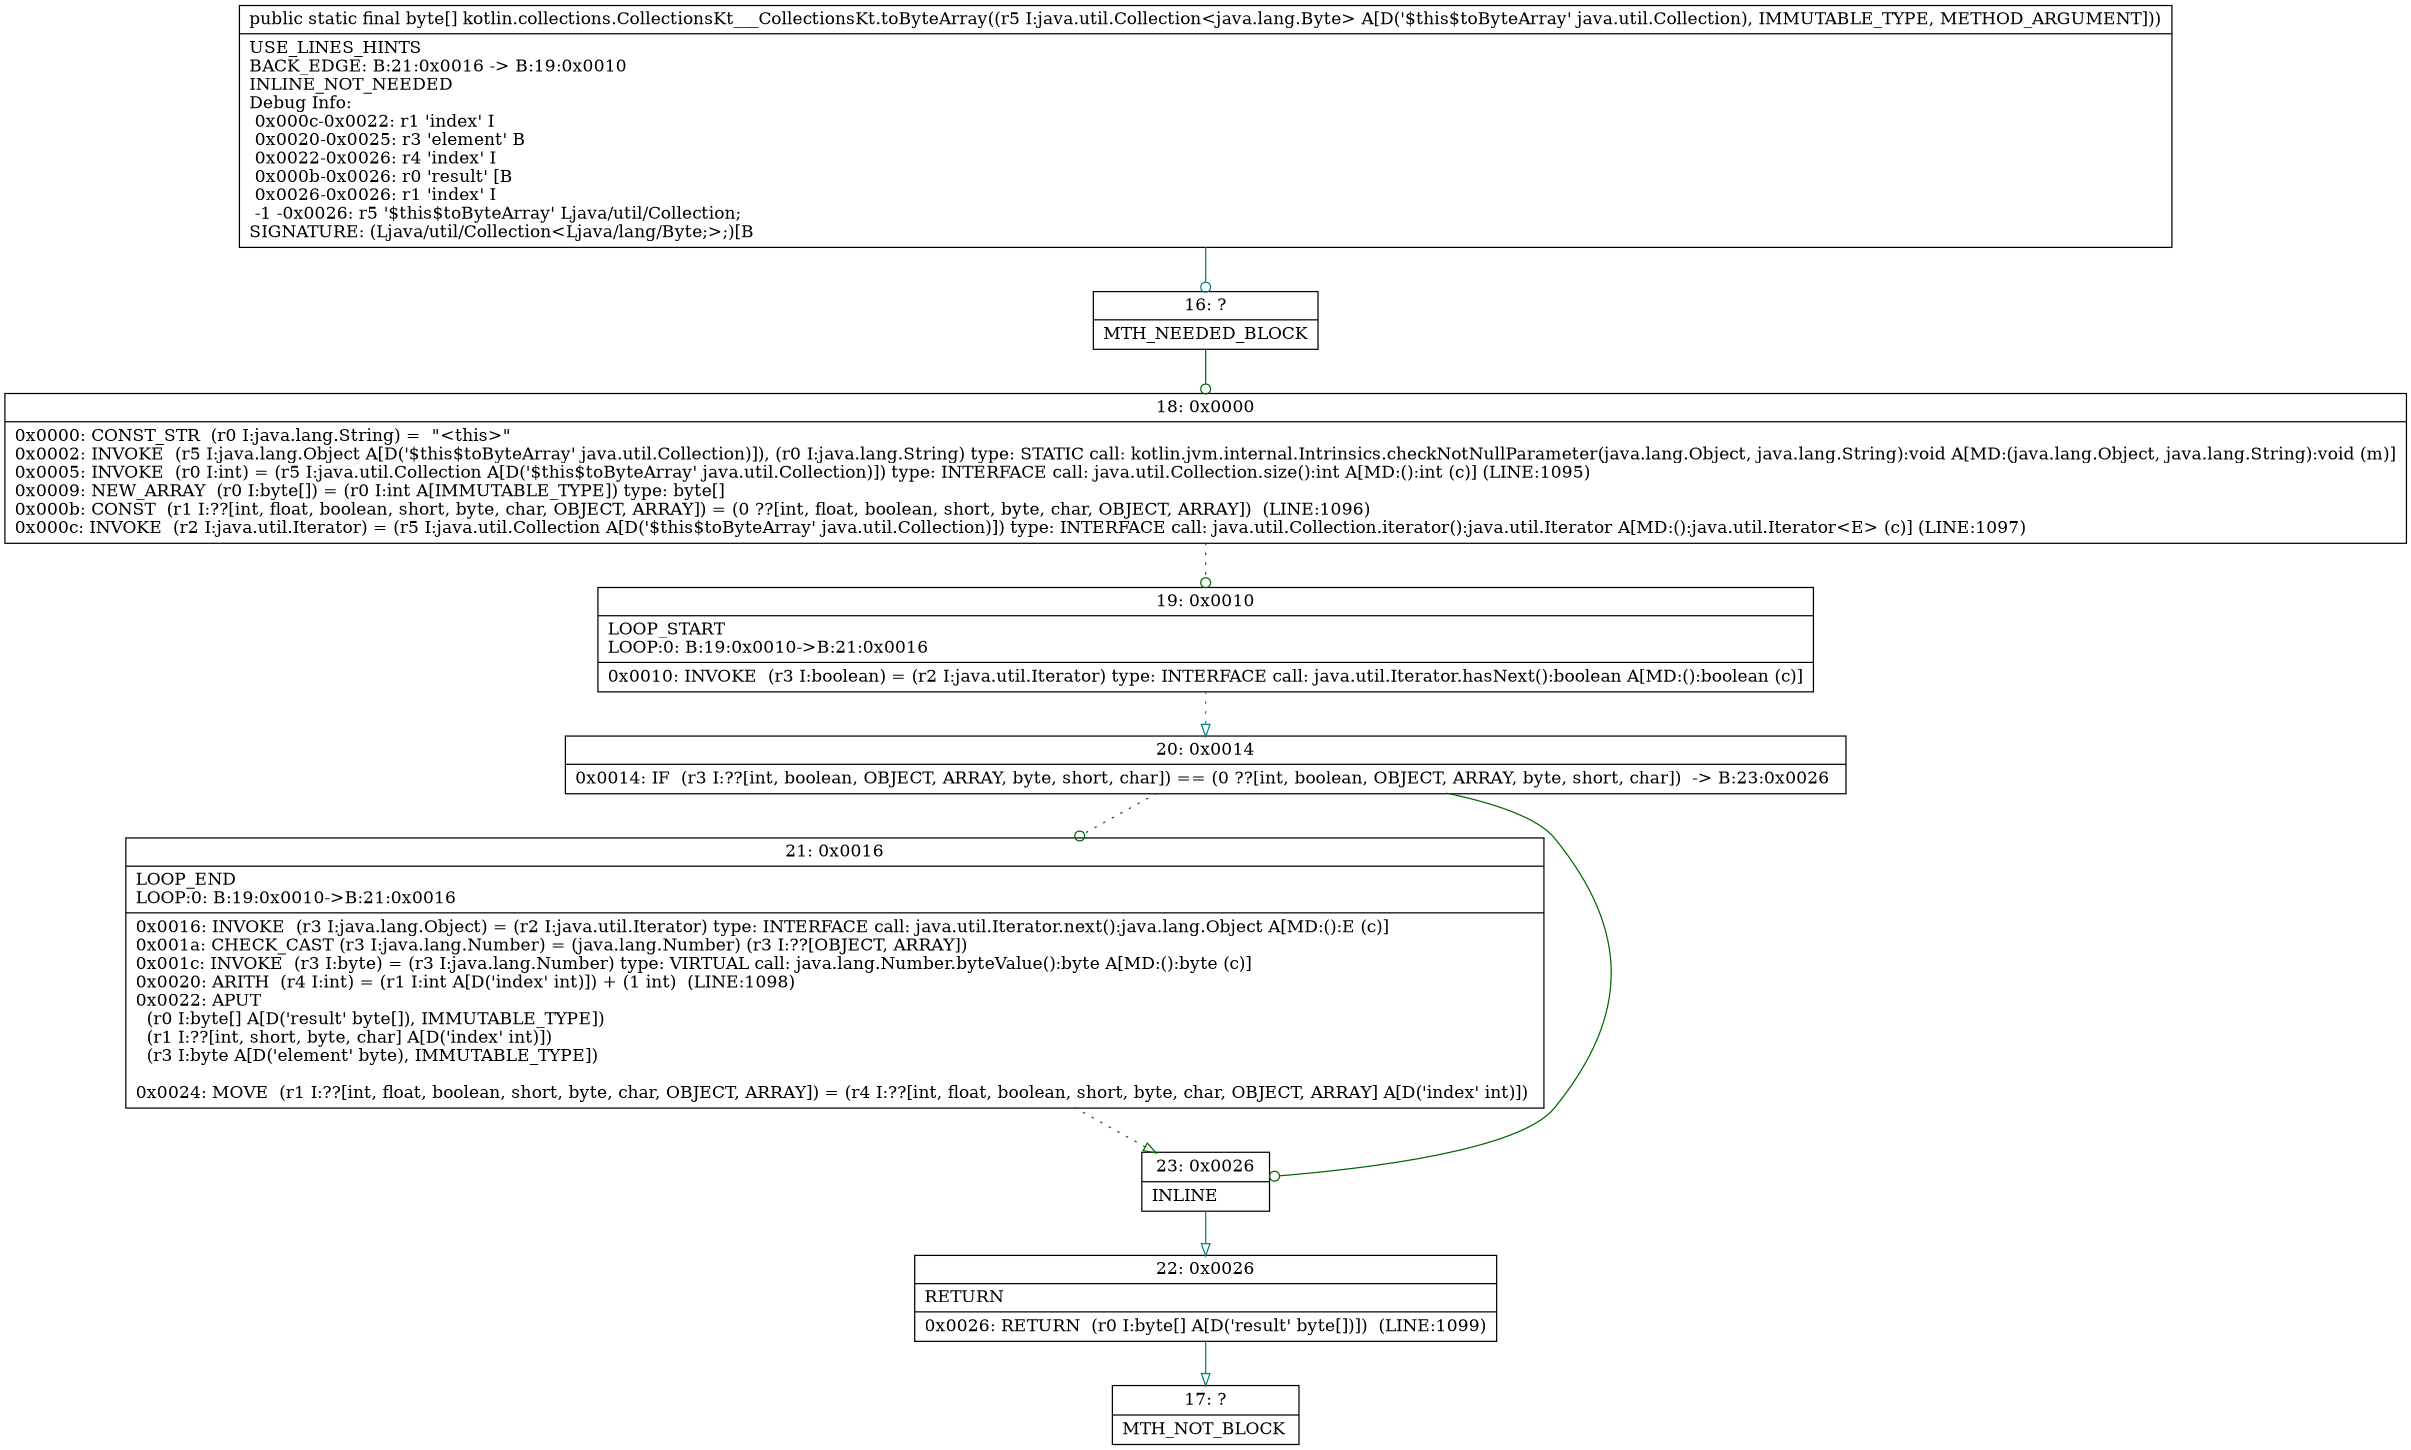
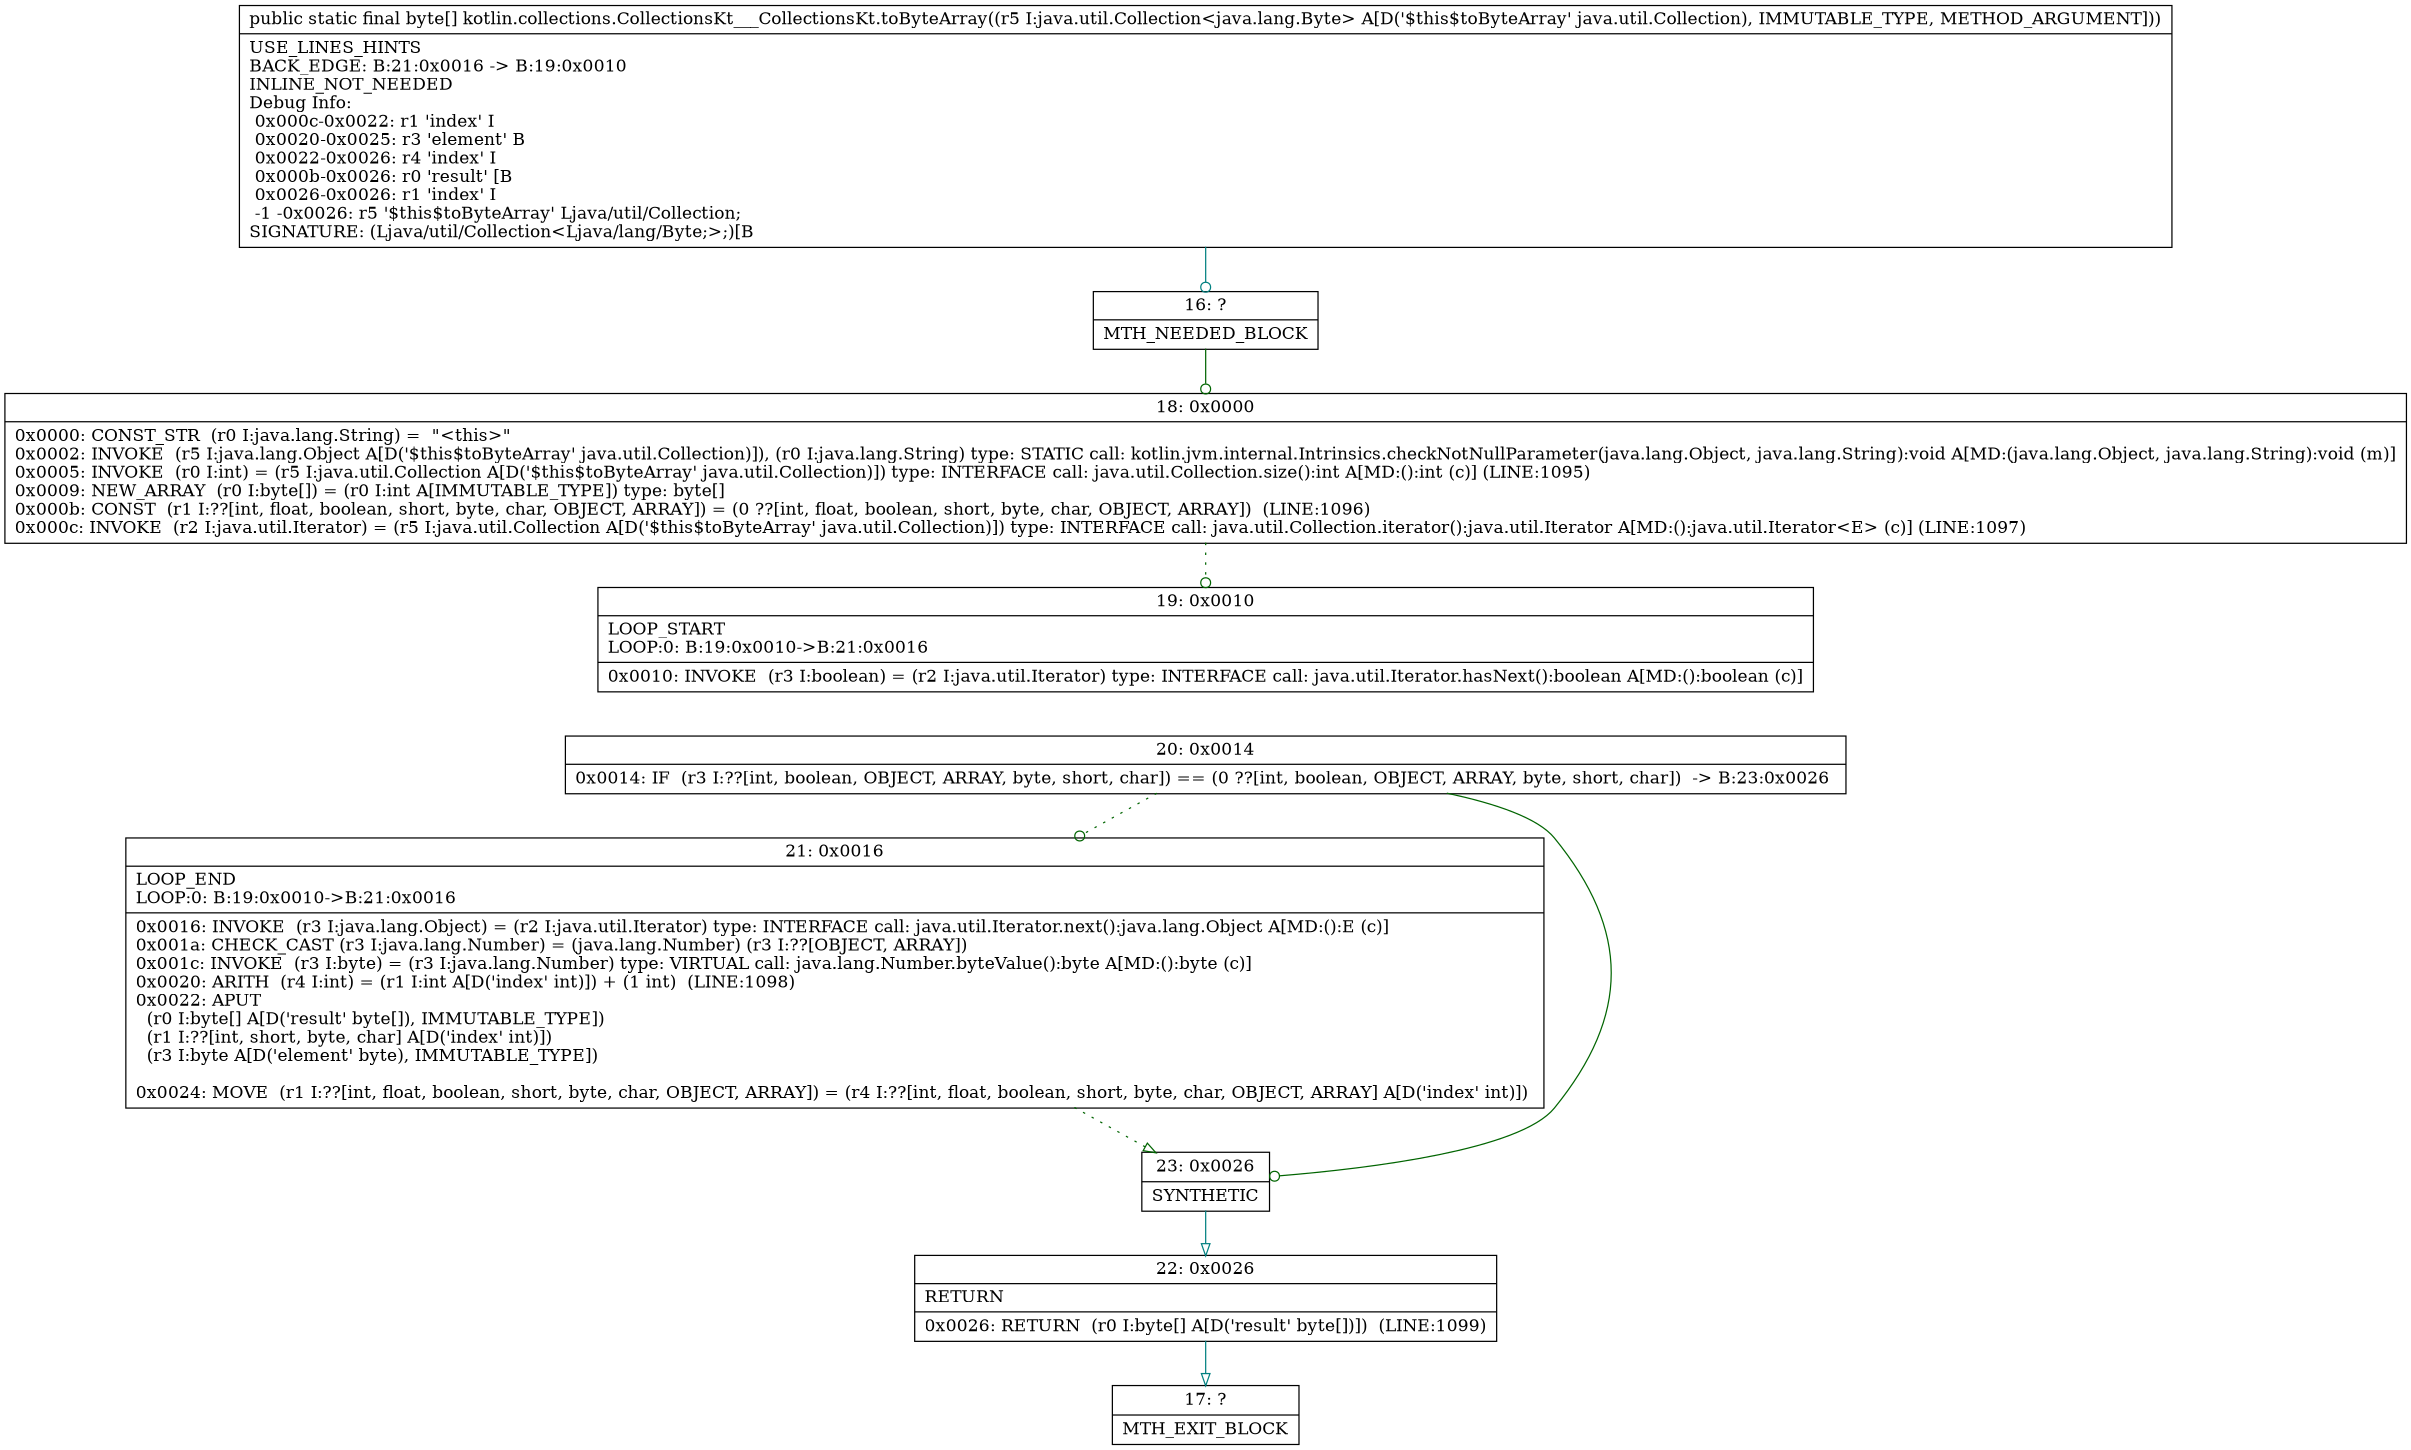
(1206, 708) -> none
(1185, 1196) -> (1206, 1196)
(1204, 1429) -> (1206, 1429)
